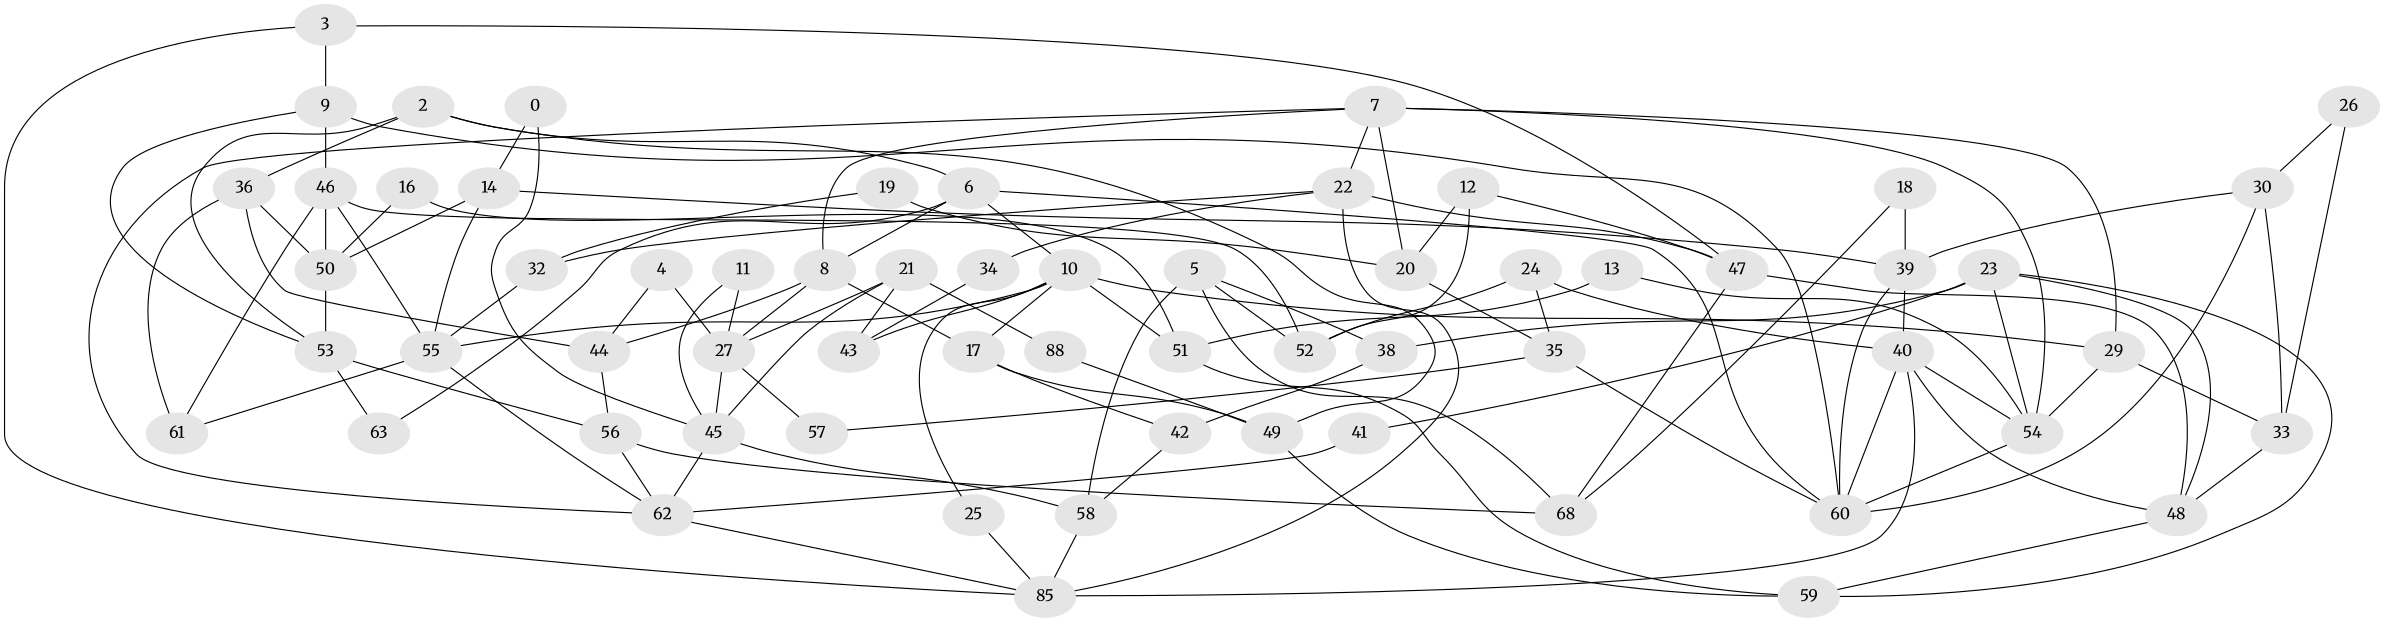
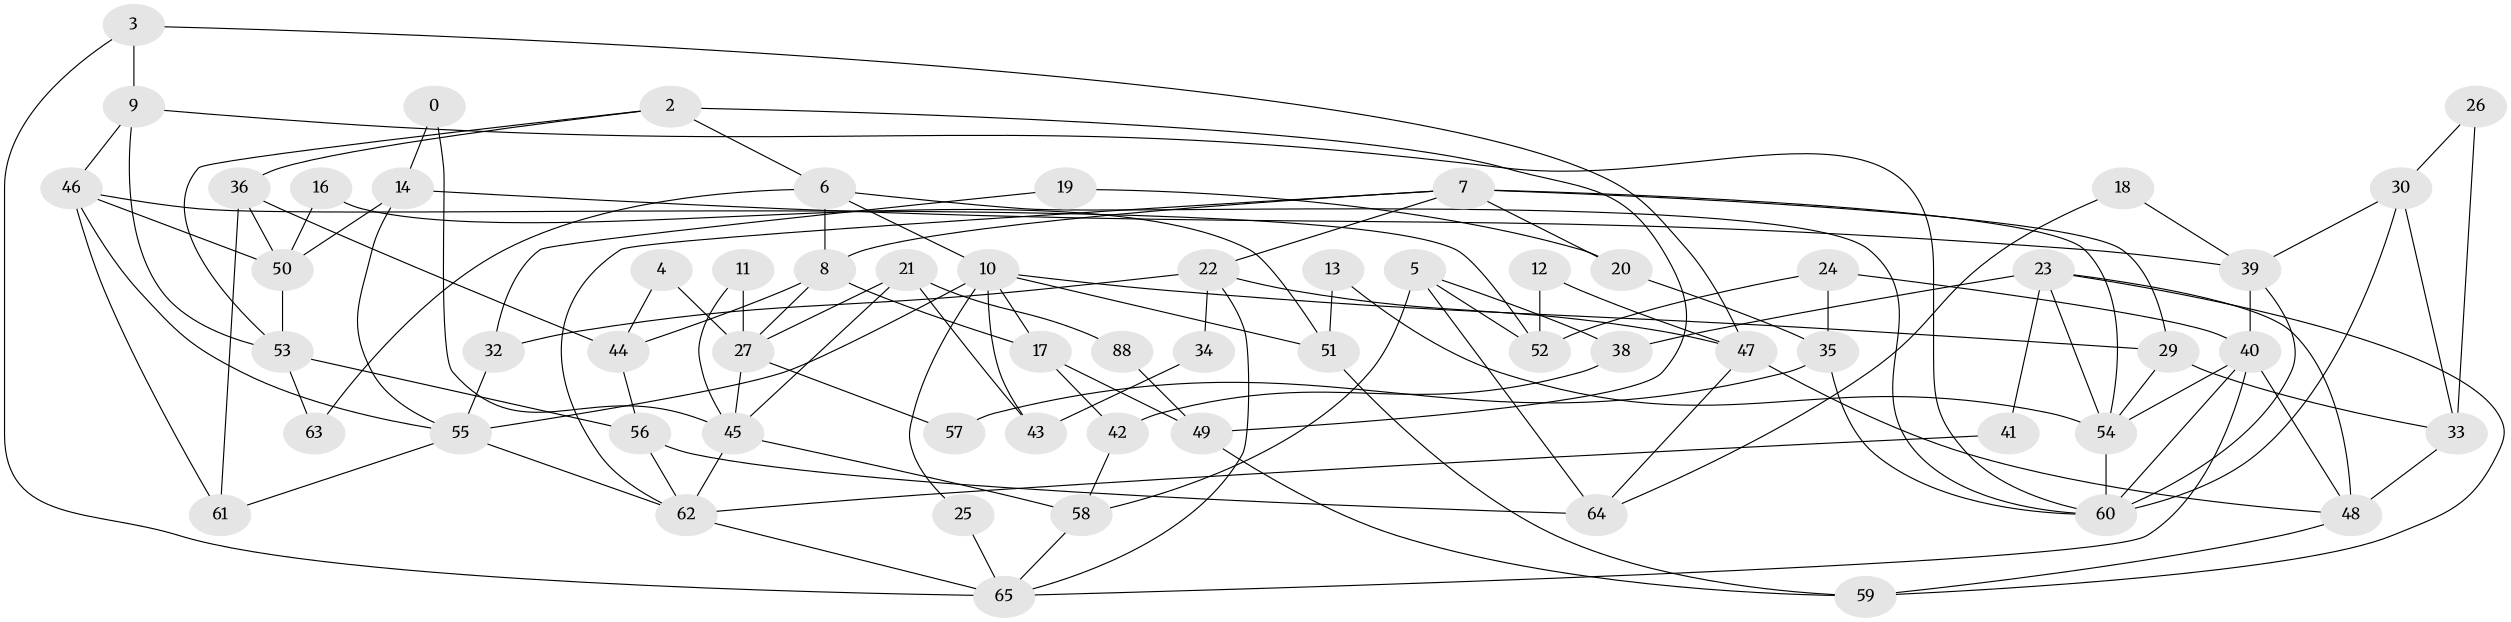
(1434, 233) -> none
(1566, 515) -> (1597, 515)
(1045, 597) -> (1004, 597)
